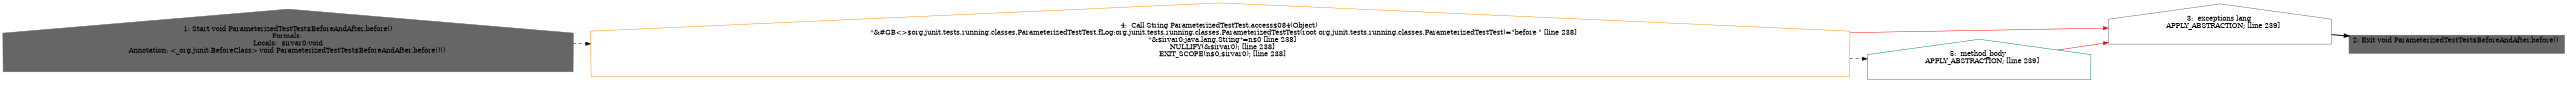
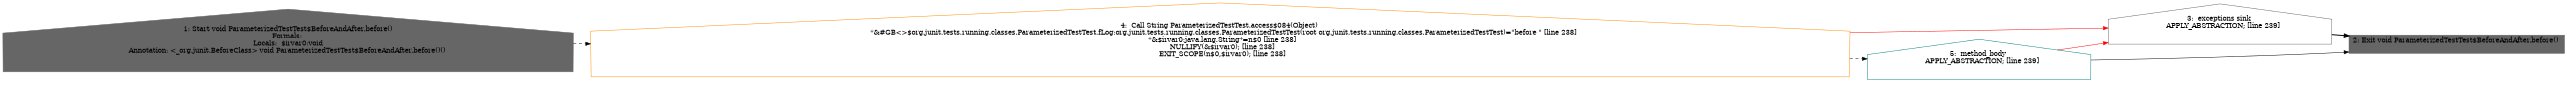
(2220, 26) -> (2220, 26)
none -> (2218, 57)
